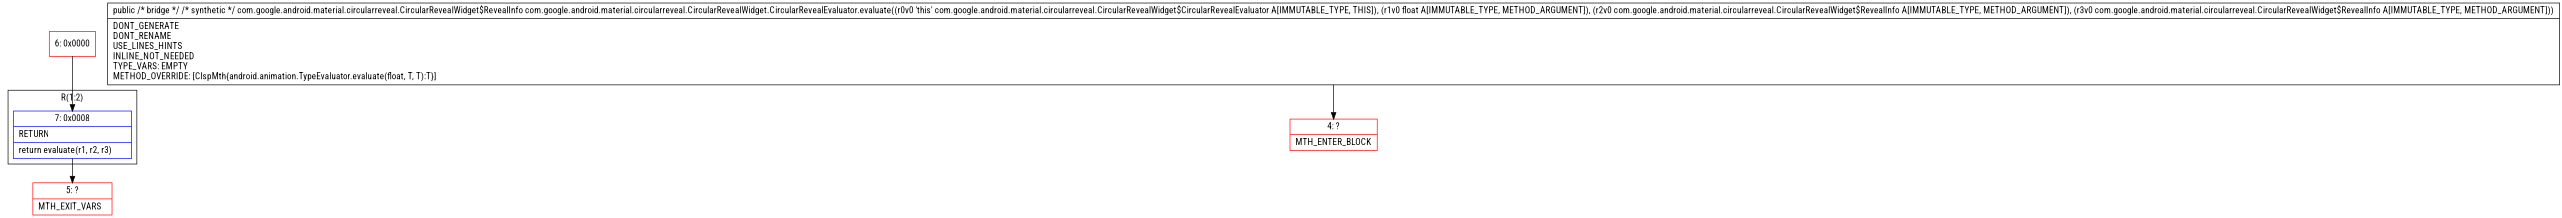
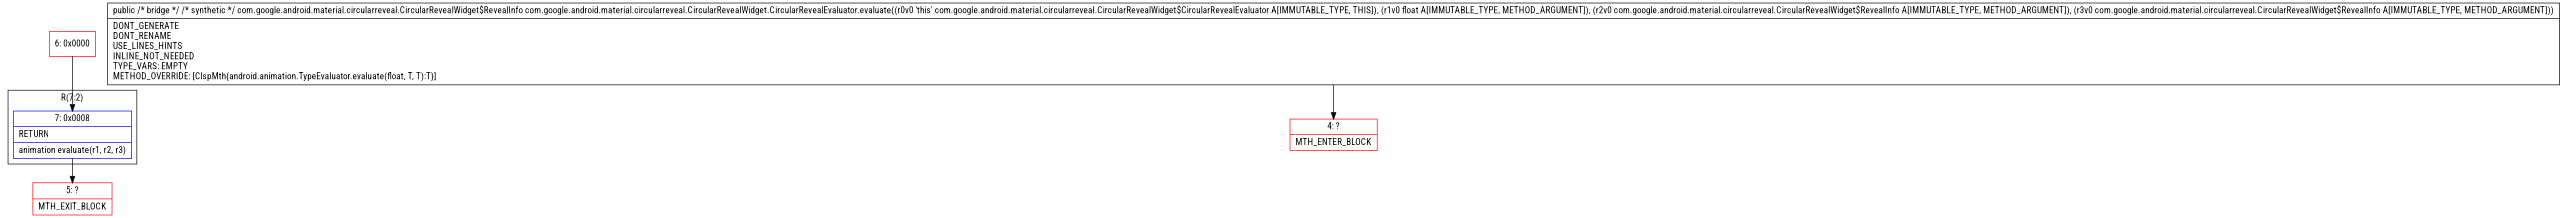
(72, 98) -> (72, 98)
(65, 150) -> (72, 150)
(70, 207) -> (72, 207)
